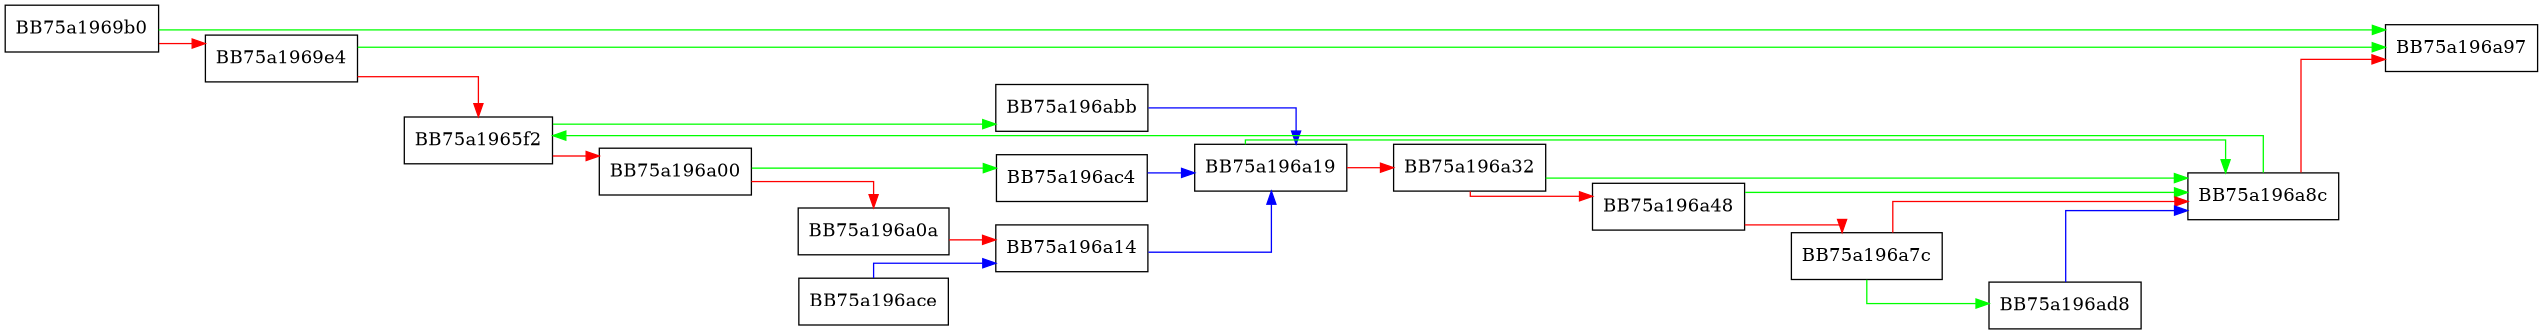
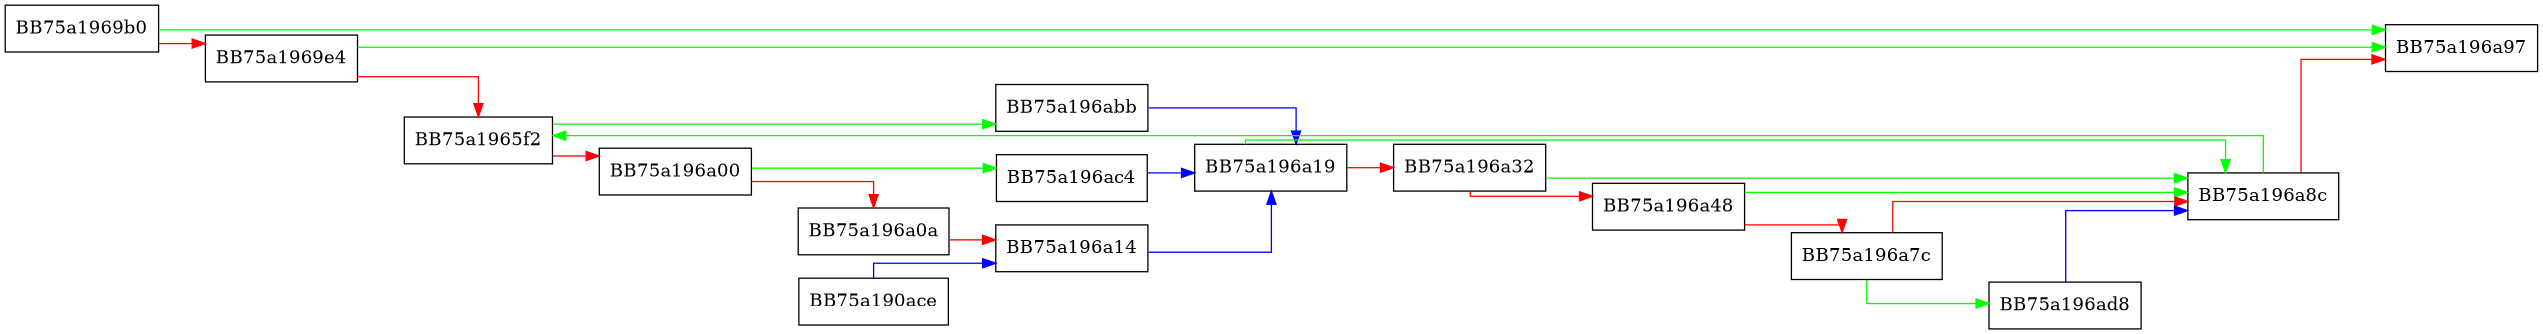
(874, 302) -> (874, 302)
